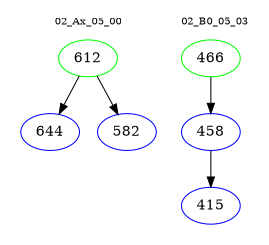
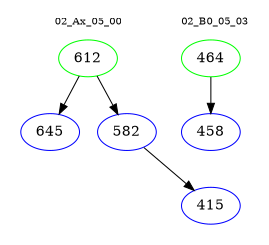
(211, 58) -> (211, 58)
(50, 132) -> (50, 132)
(211, 164) -> (165, 166)
